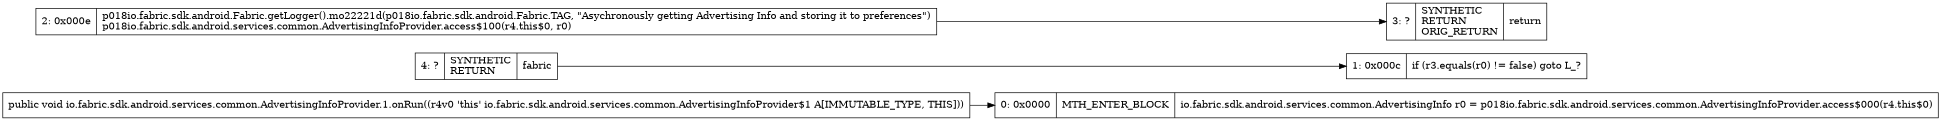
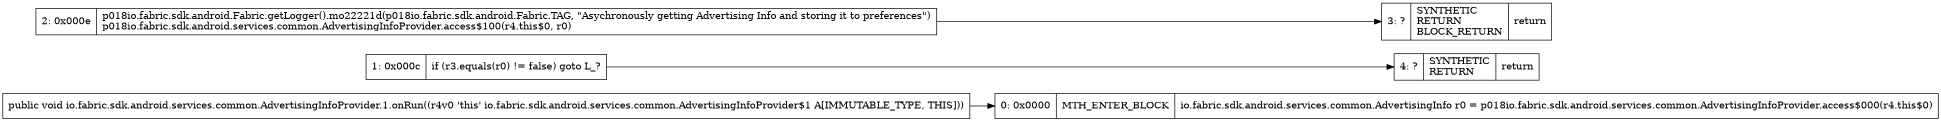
(1460, 32) -> (1460, 32)
(537, 66) -> (1518, 67)
(948, 66) -> (997, 67)
